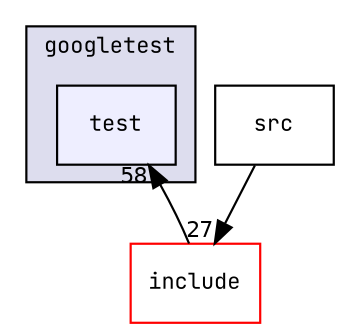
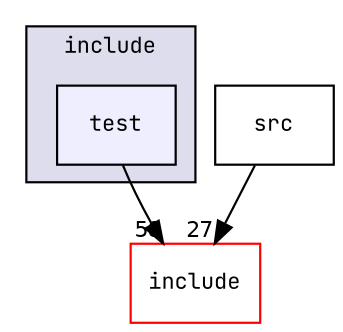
(111, 47) -> (111, 47)
(176, 214) -> (137, 197)
